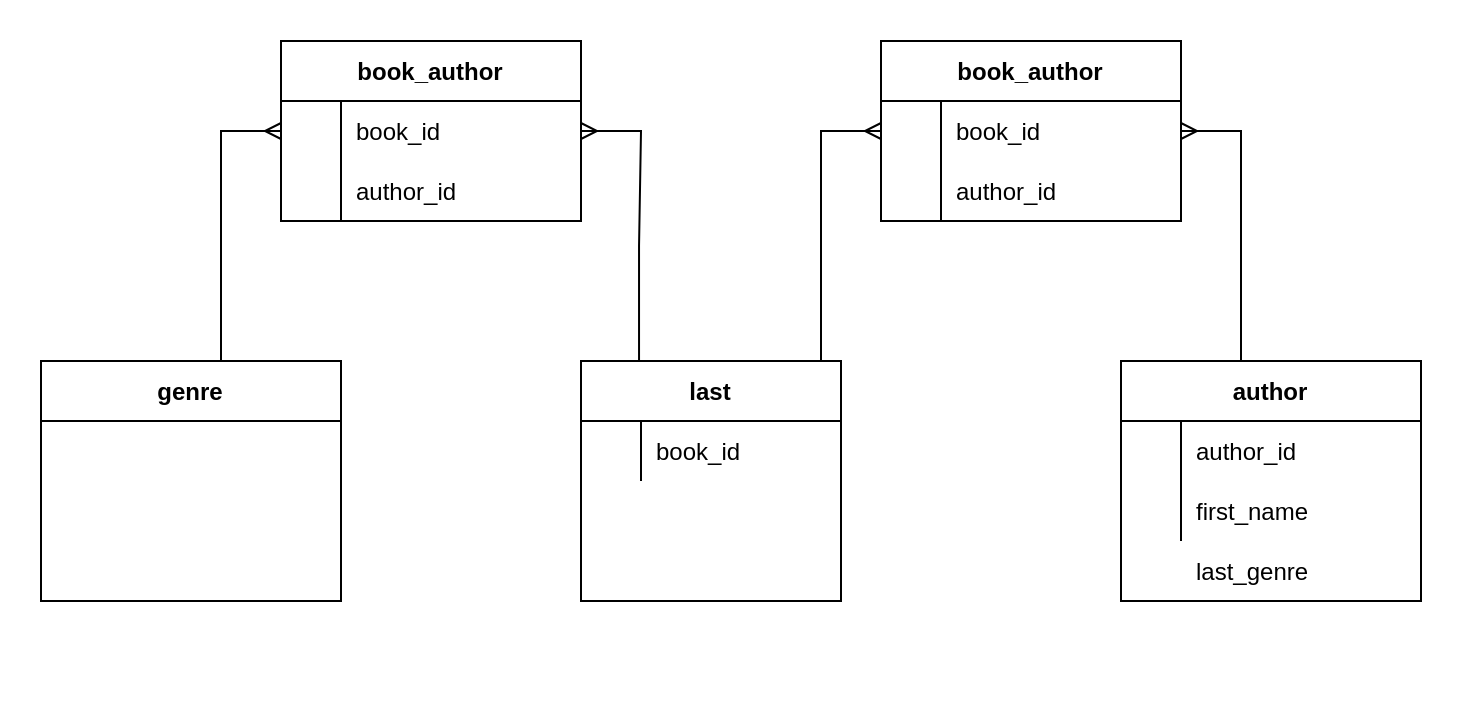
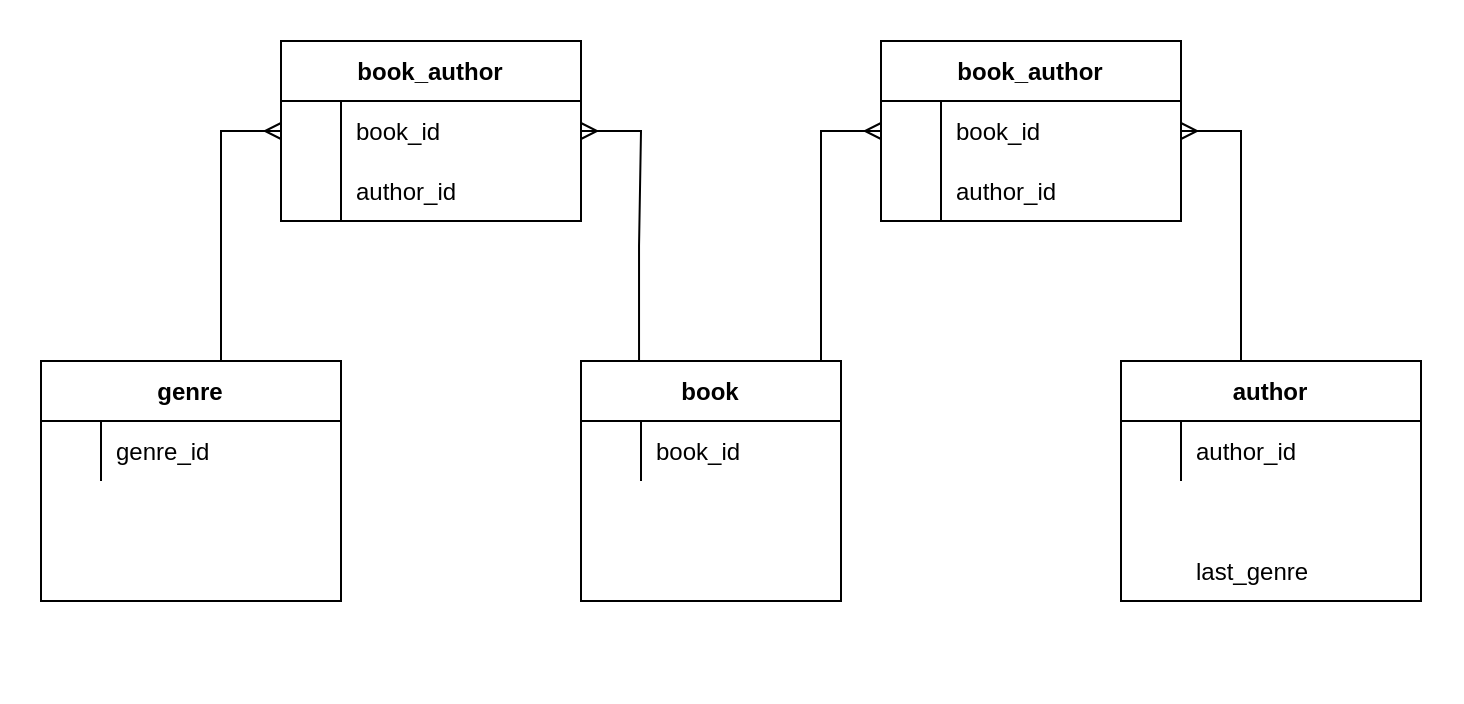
(710, 392) -> (710, 392)
none -> (221, 451)
(1301, 511) -> none
